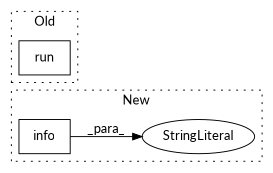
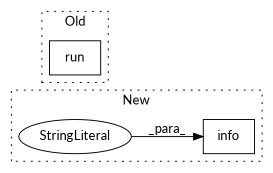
(101, 137) -> (162, 137)
